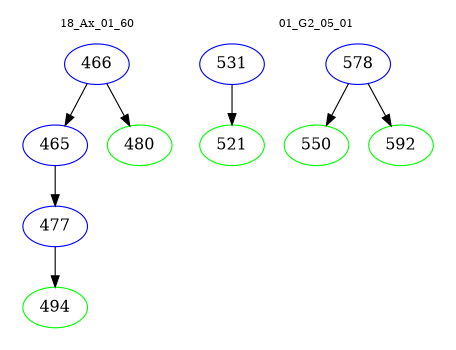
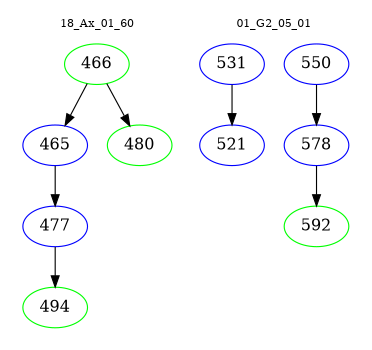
(97, 64) -> (97, 64)
(340, 99) -> (317, 99)
(232, 145) -> (232, 145)
(317, 145) -> (317, 64)
